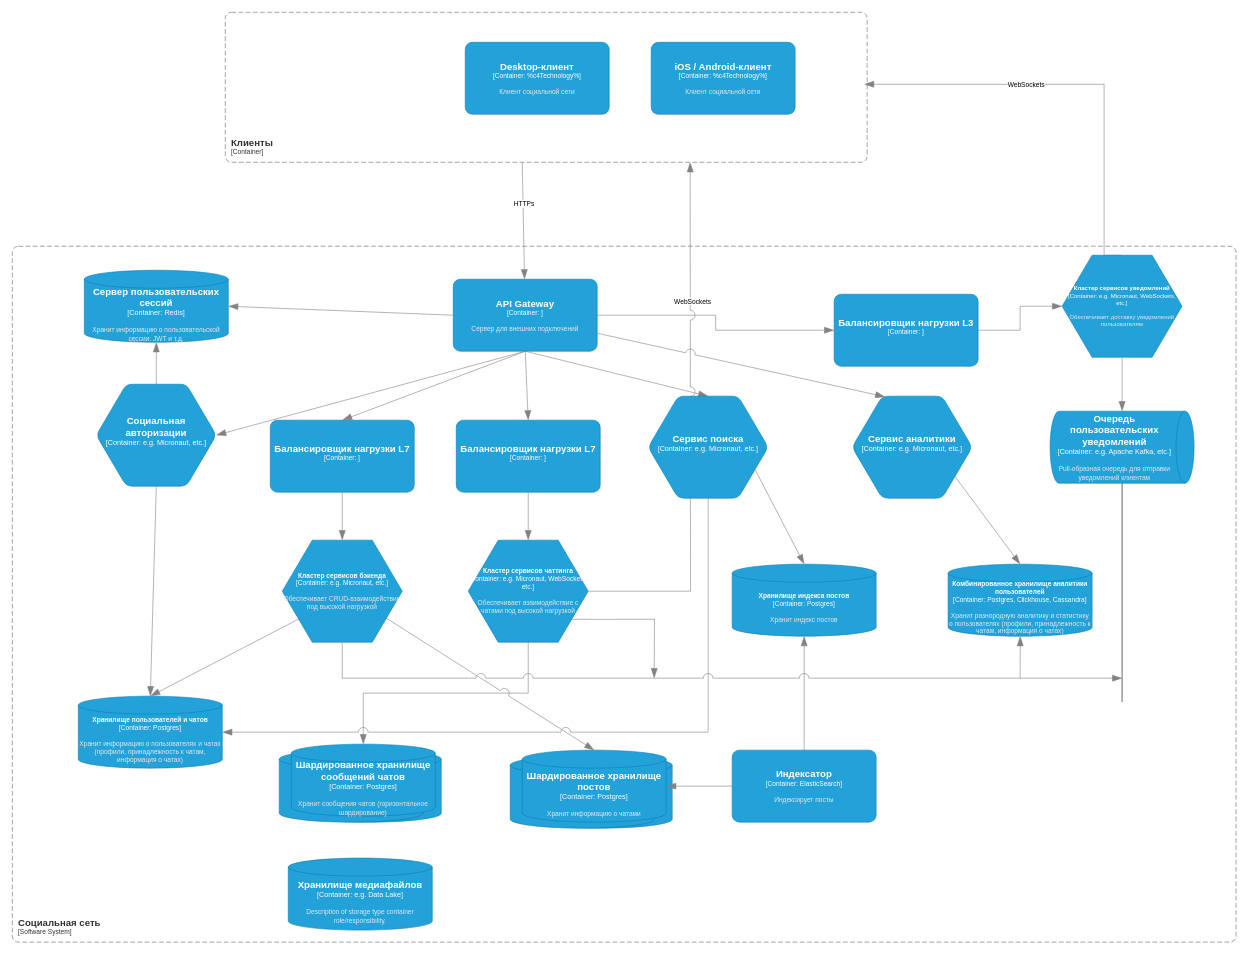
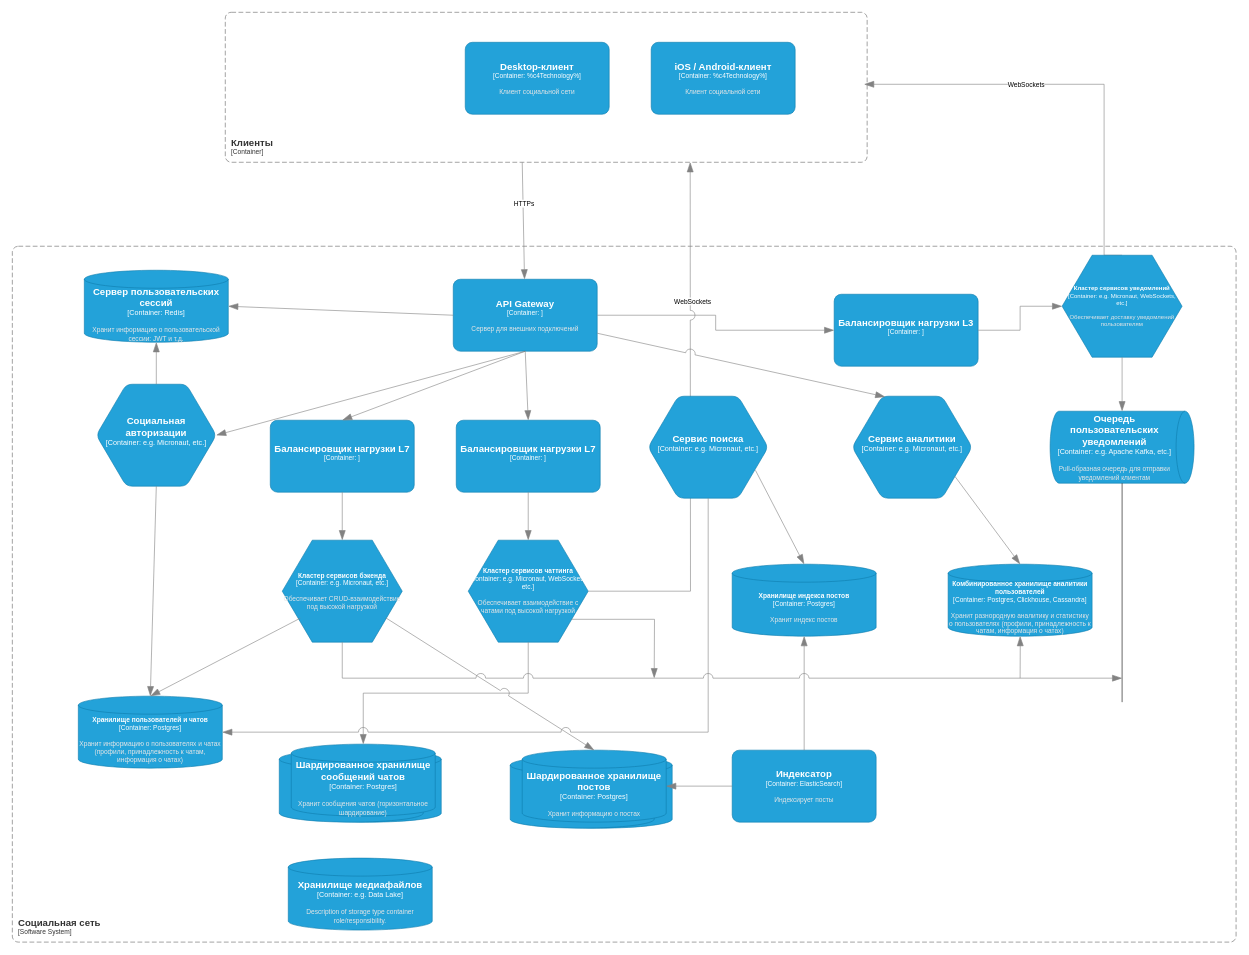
(613, 373) -> none
(594, 794) -> (594, 794)
